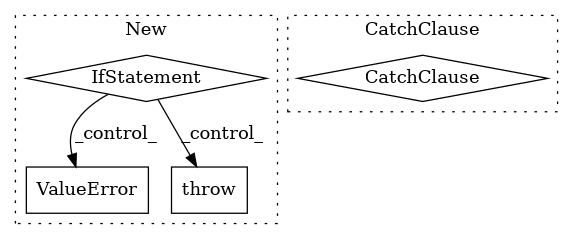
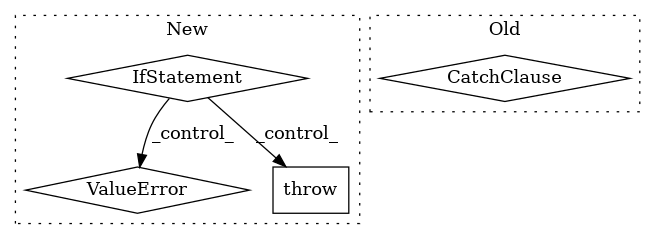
(423, 30) -> (505, 30)
(87, 190) -> (137, 190)
